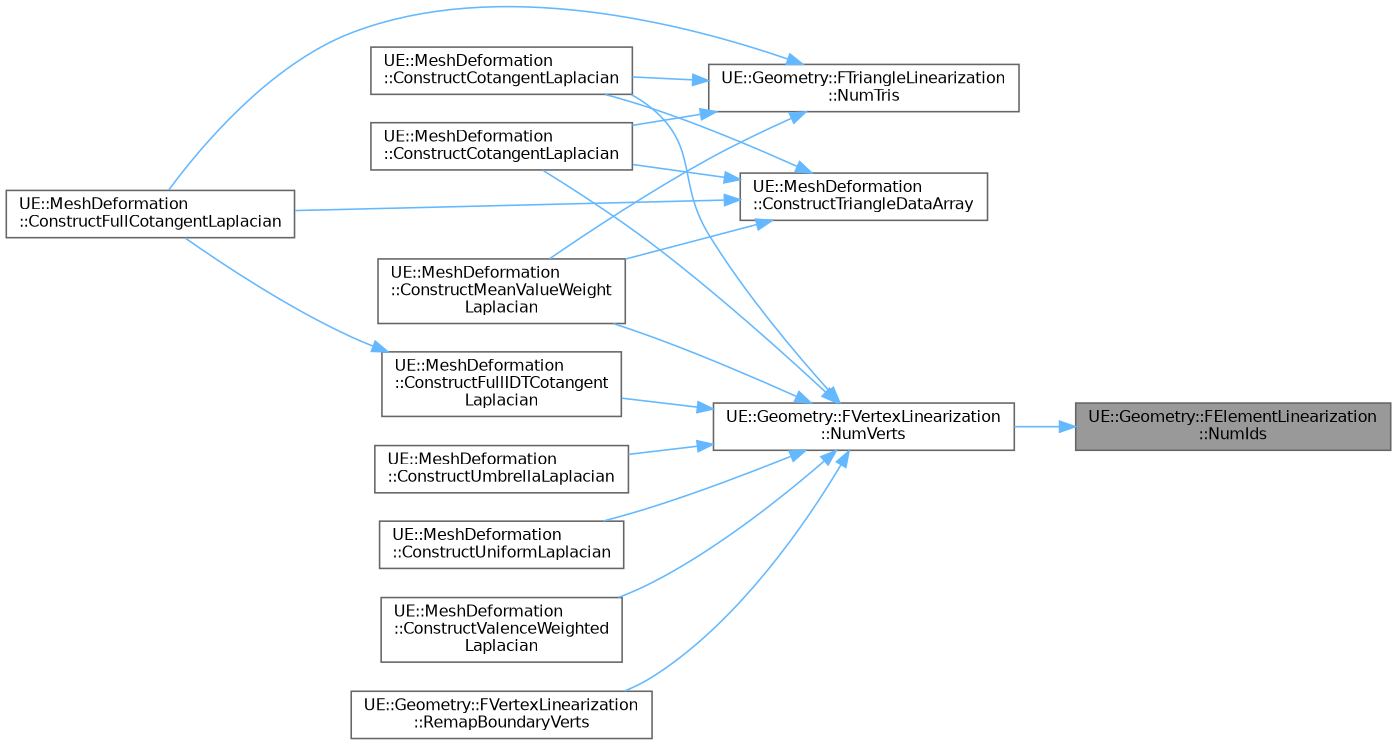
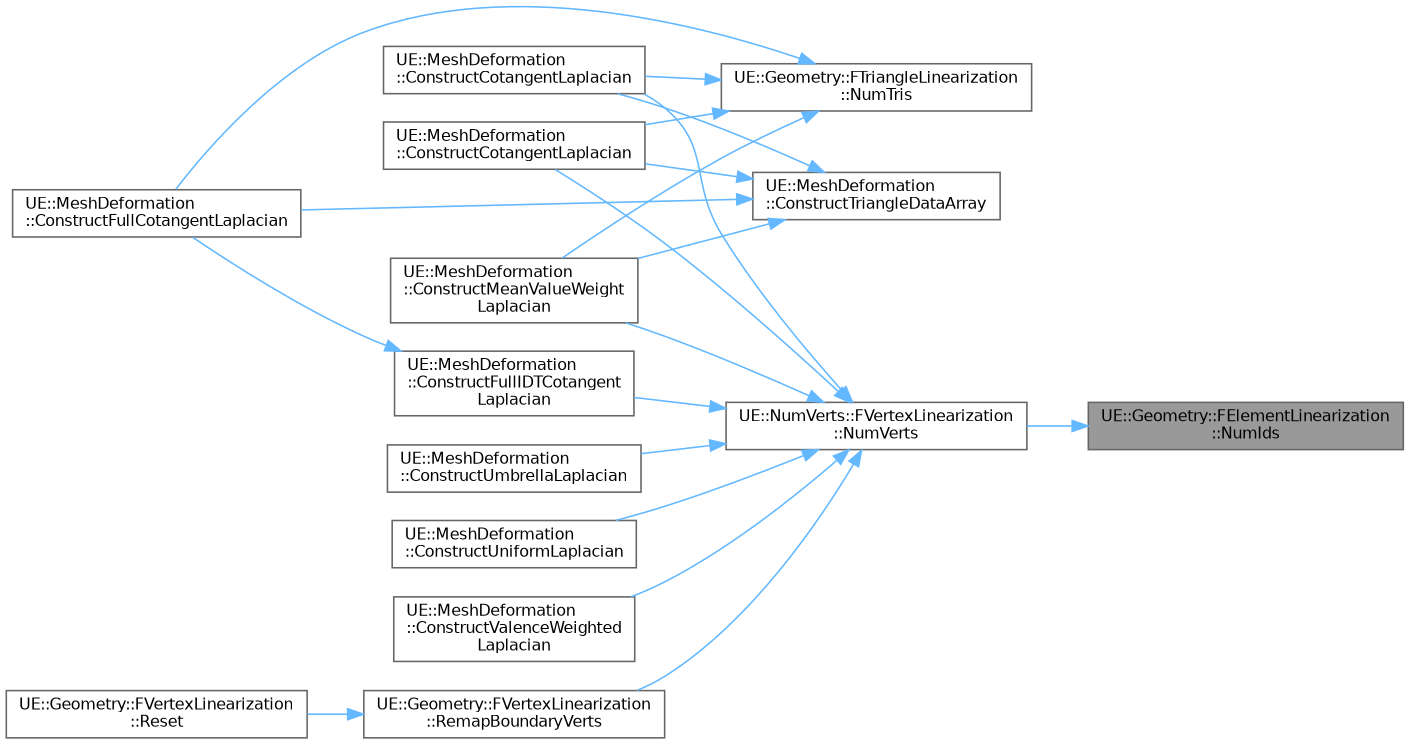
(864, 427) -> (876, 426)
none -> (157, 714)
